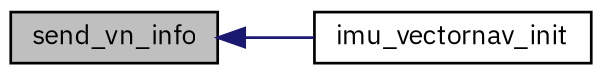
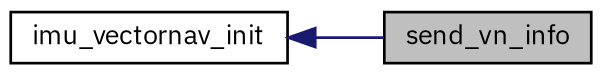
(279, 38) -> (350, 38)
